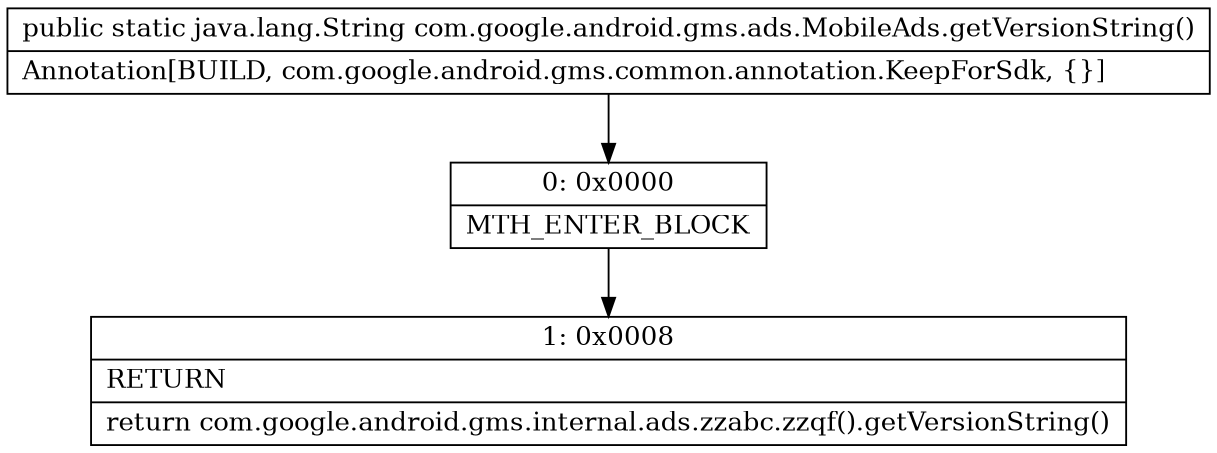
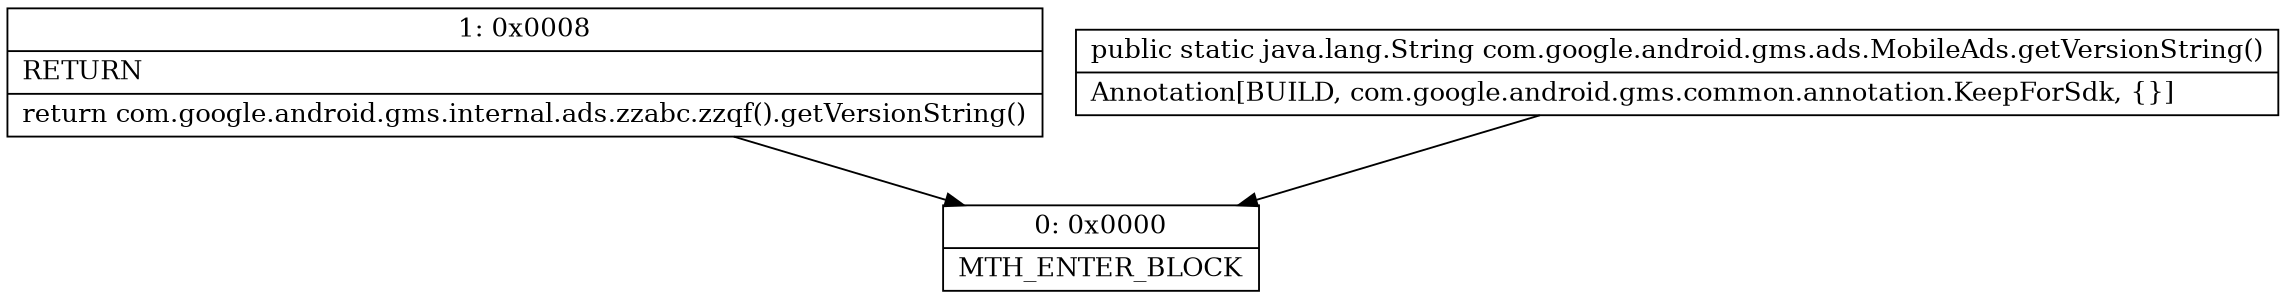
(609, 273) -> (840, 168)
